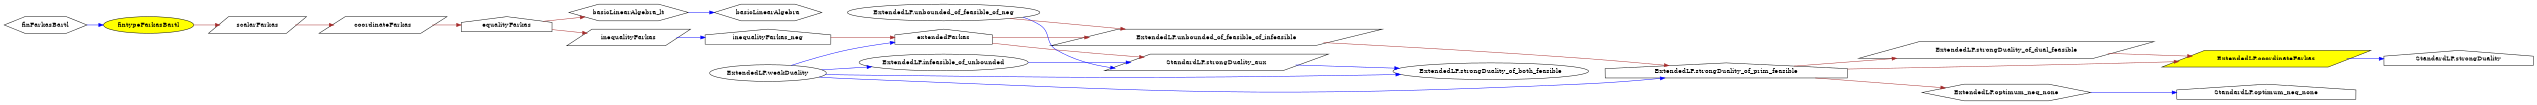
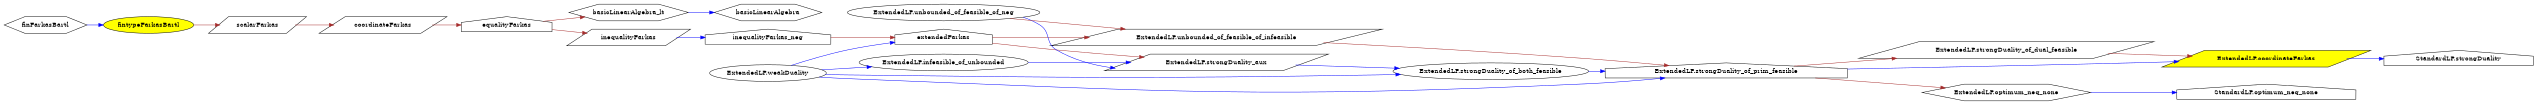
(1216, 62) -> (1216, 62)
(2011, 66) -> (2011, 66)
none -> (1594, 71)
